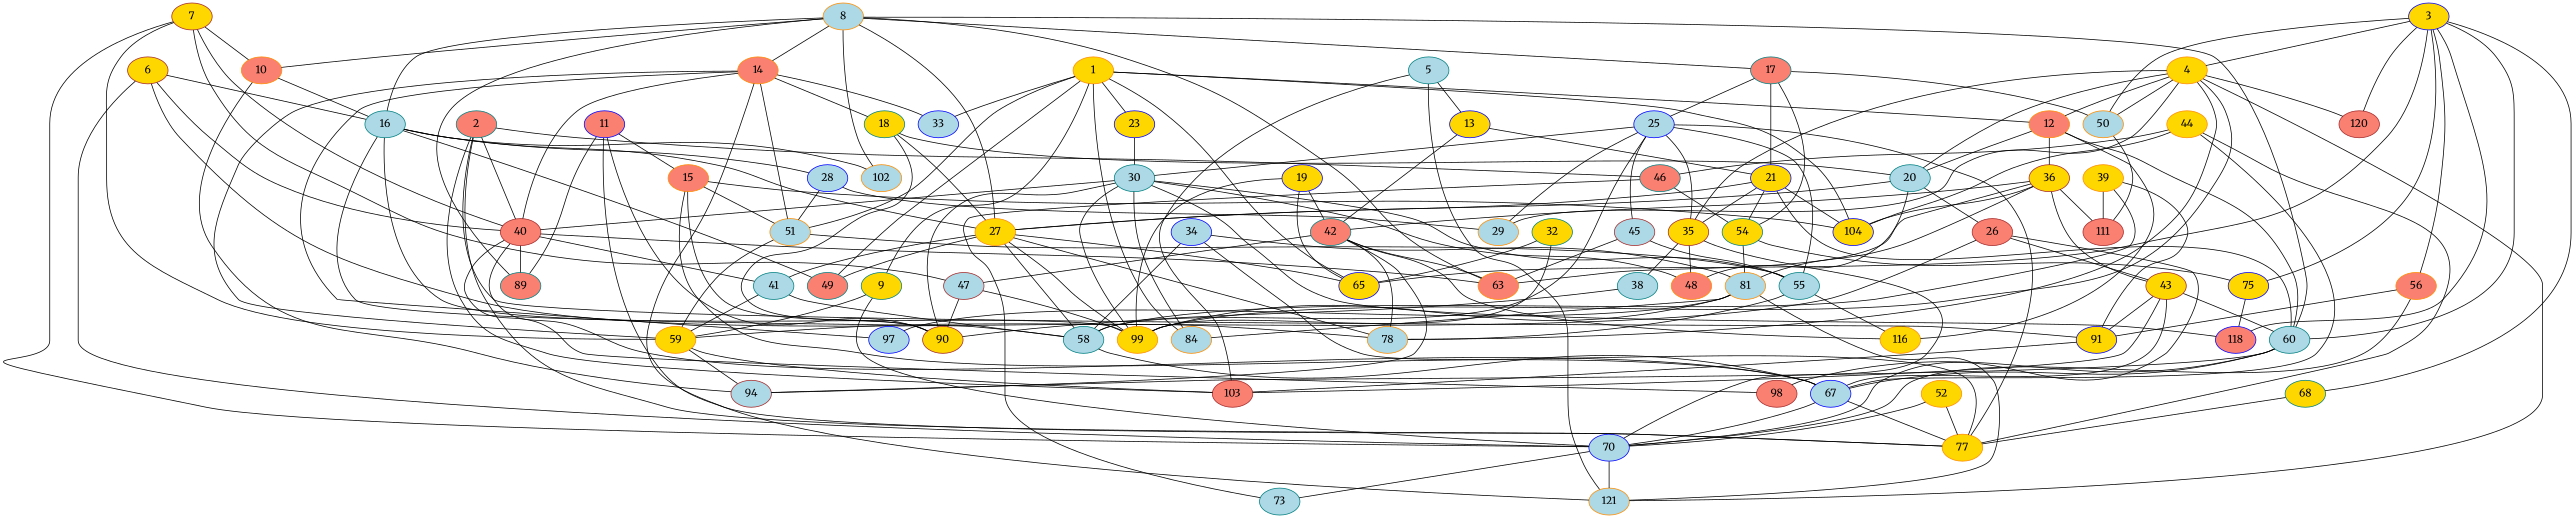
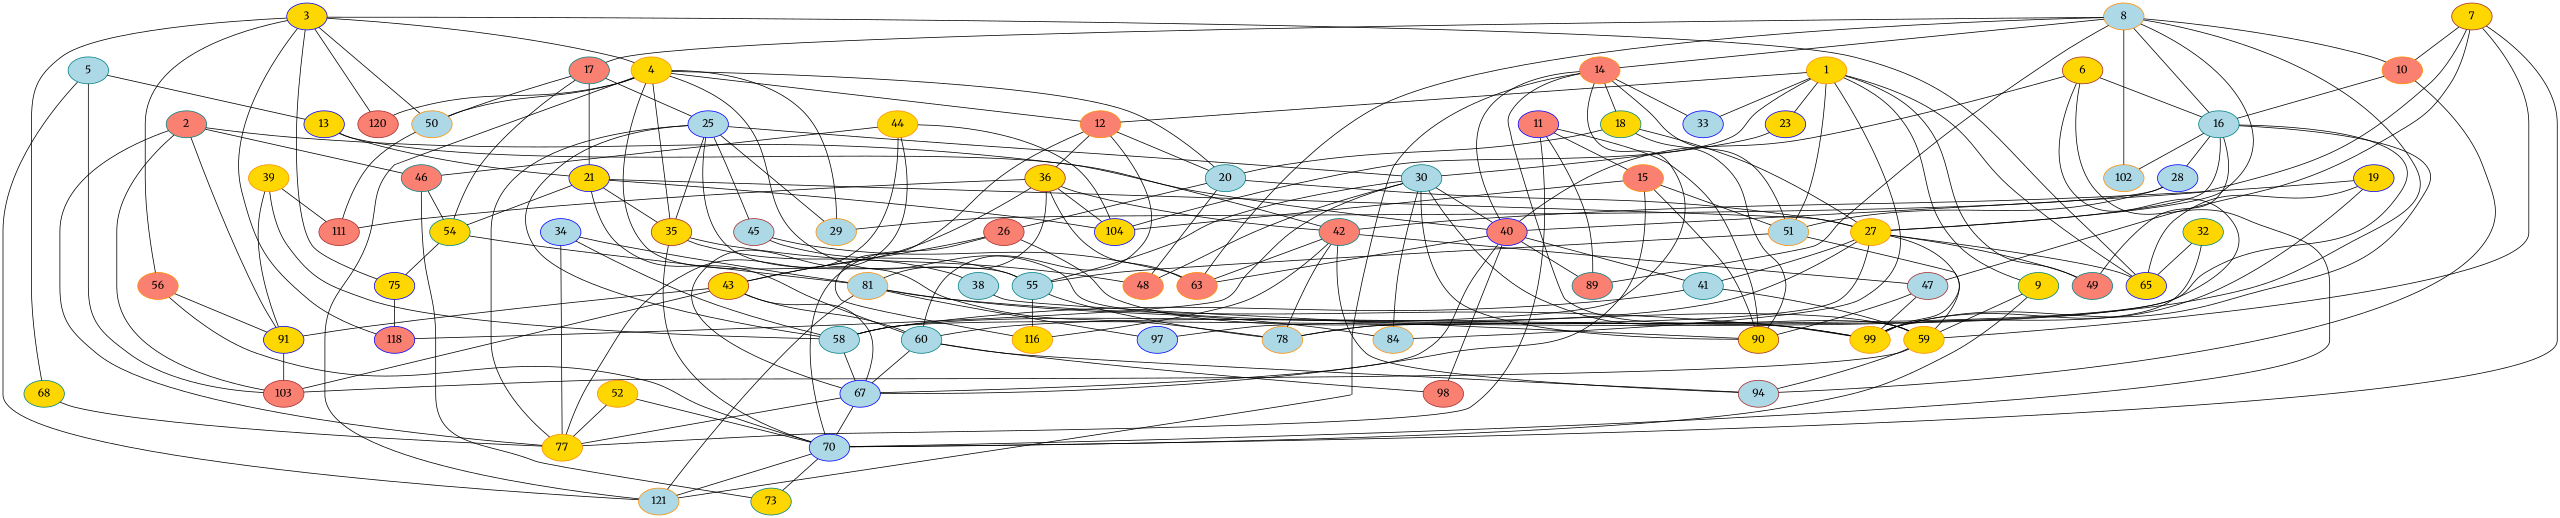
(521, 232) -> (1507, 232)
(2513, 238) -> none
(1280, 502) -> (771, 502)
